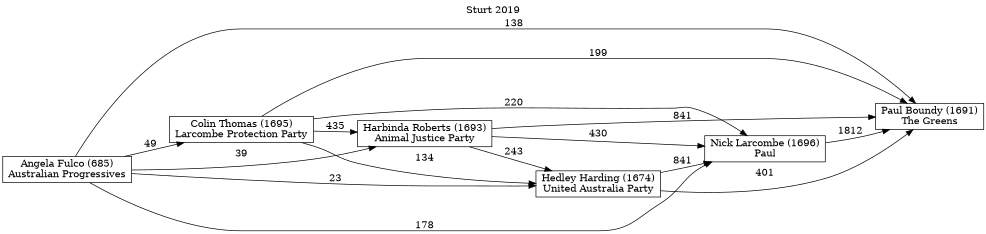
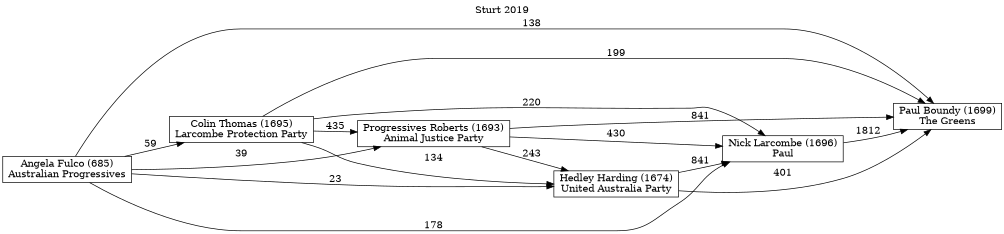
(930, 116) -> (948, 116)
(425, 134) -> (434, 134)
(151, 144) -> (151, 144)
